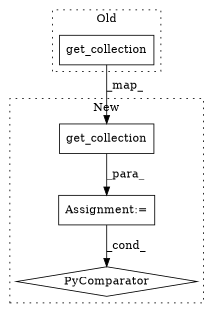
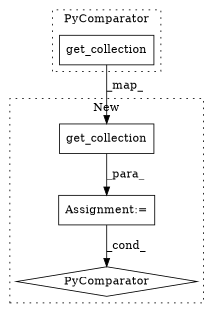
(107, 19) -> (107, 19)
